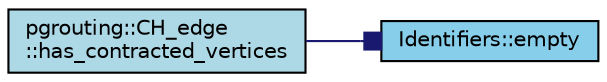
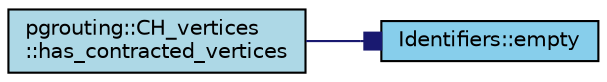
(157, 41) -> (157, 41)
